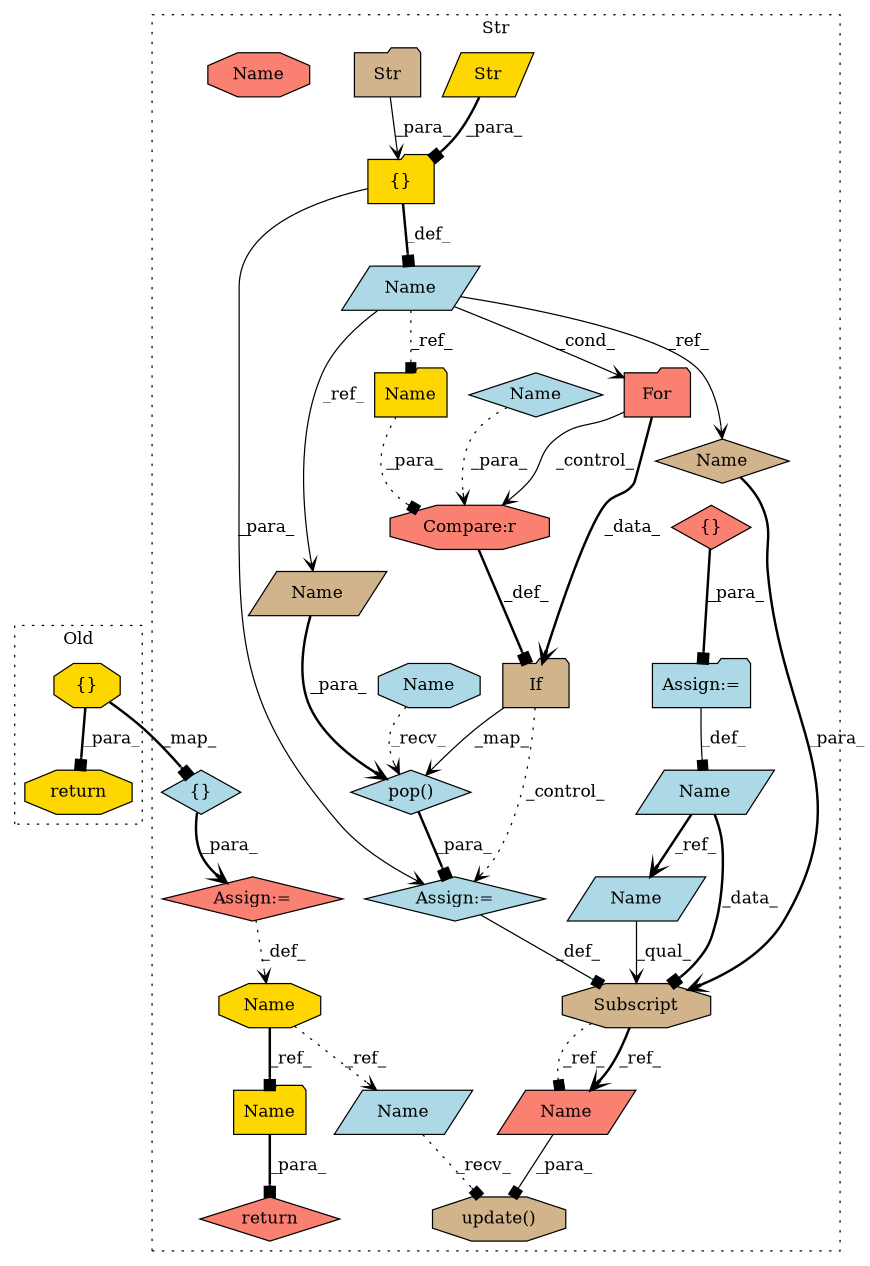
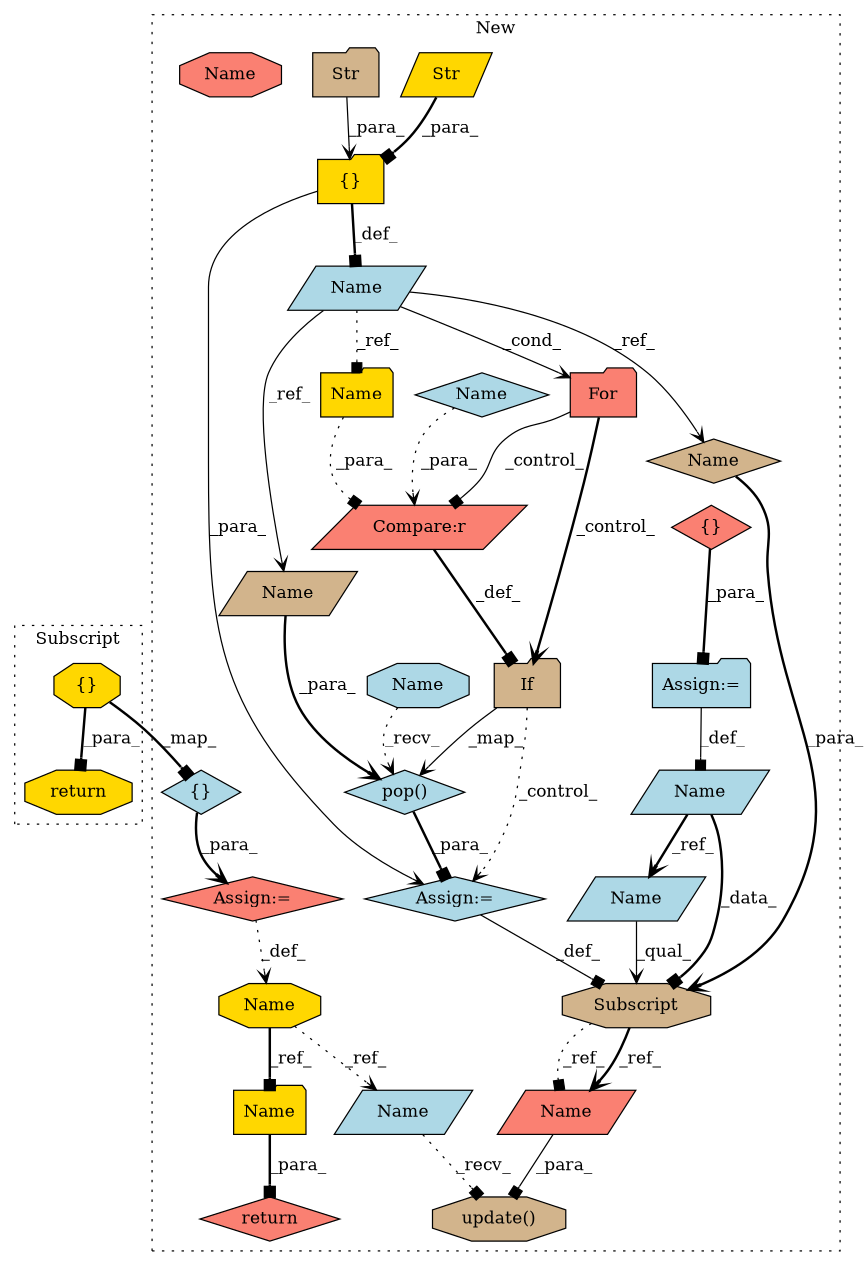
(496, 29) -> (496, 29)
(556, 439) -> (504, 440)
(470, 527) -> (419, 527)
(633, 527) -> (616, 527)
(78, 640) -> (78, 640)
